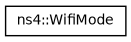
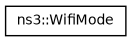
(66, 21) -> (66, 21)
